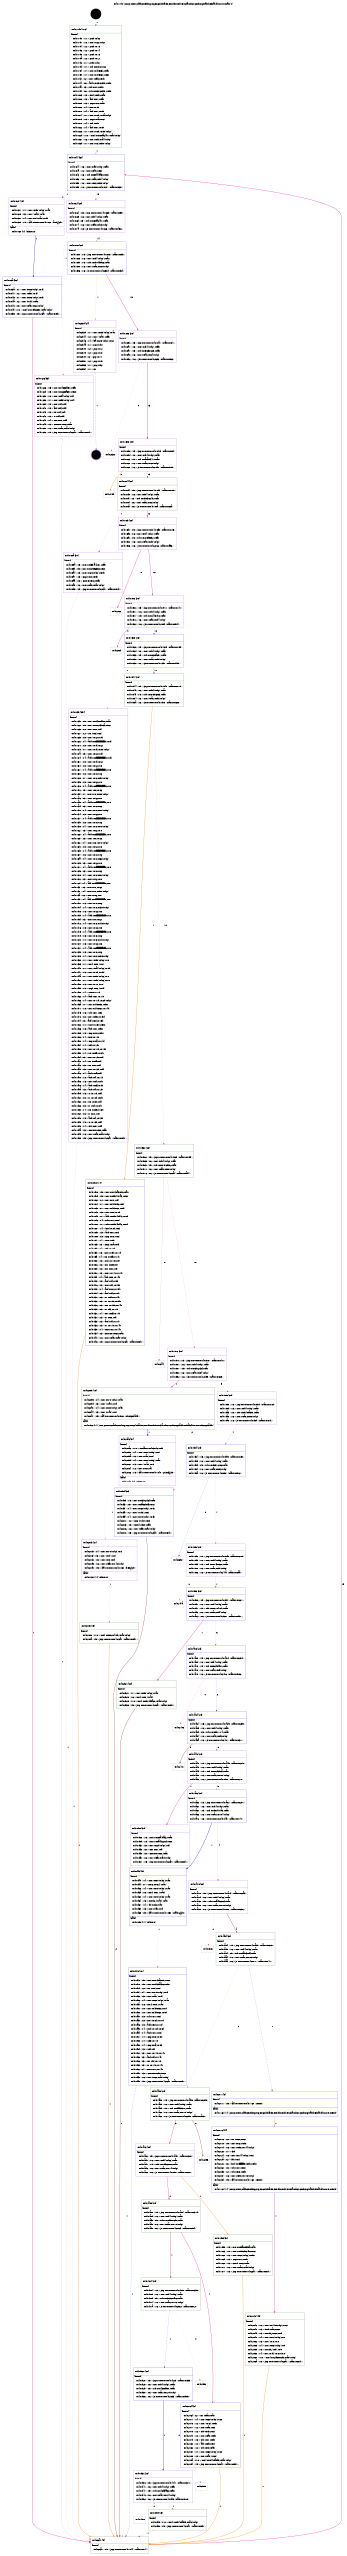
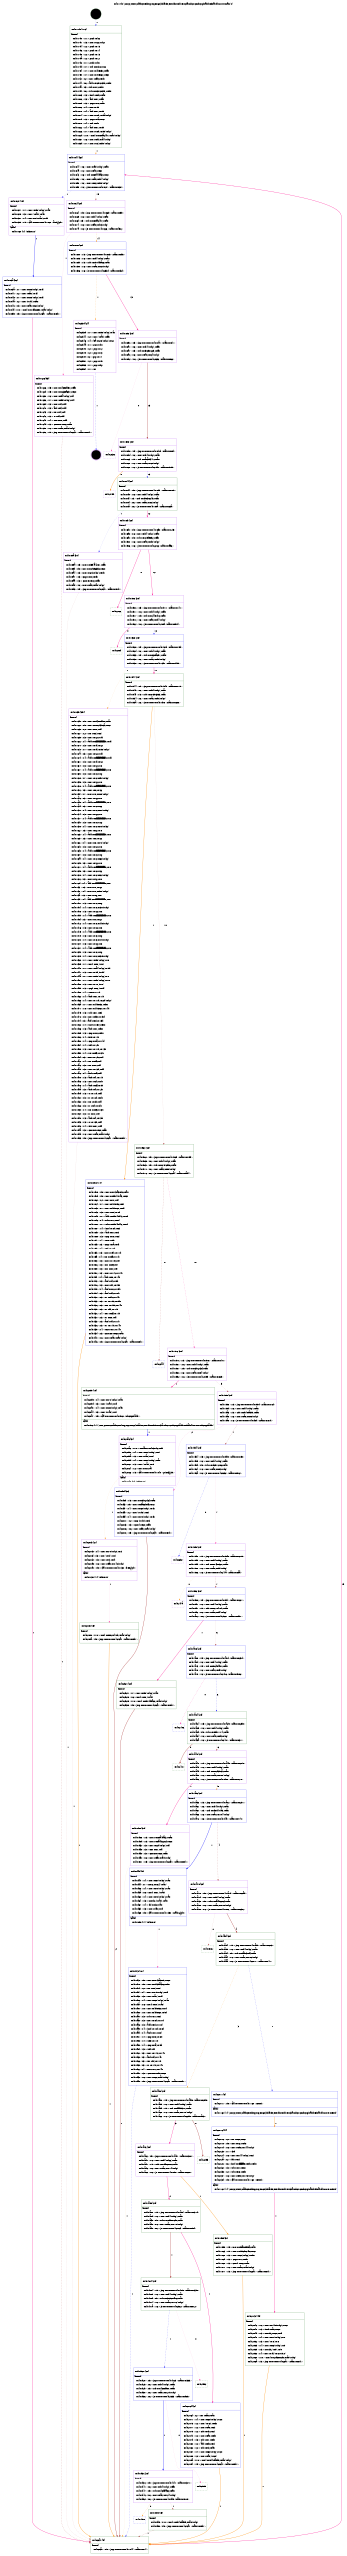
(217, 1728) -> (217, 1728)
(147, 2509) -> (147, 2509)
